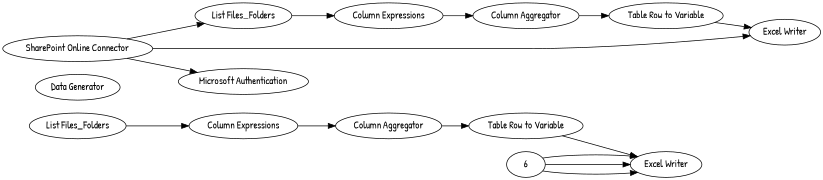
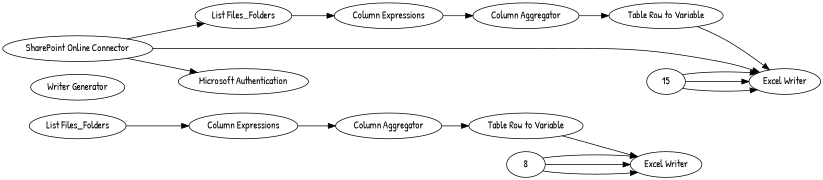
none -> (666, 82)
(78, 87) -> (78, 87)
(526, 165) -> (526, 165)
